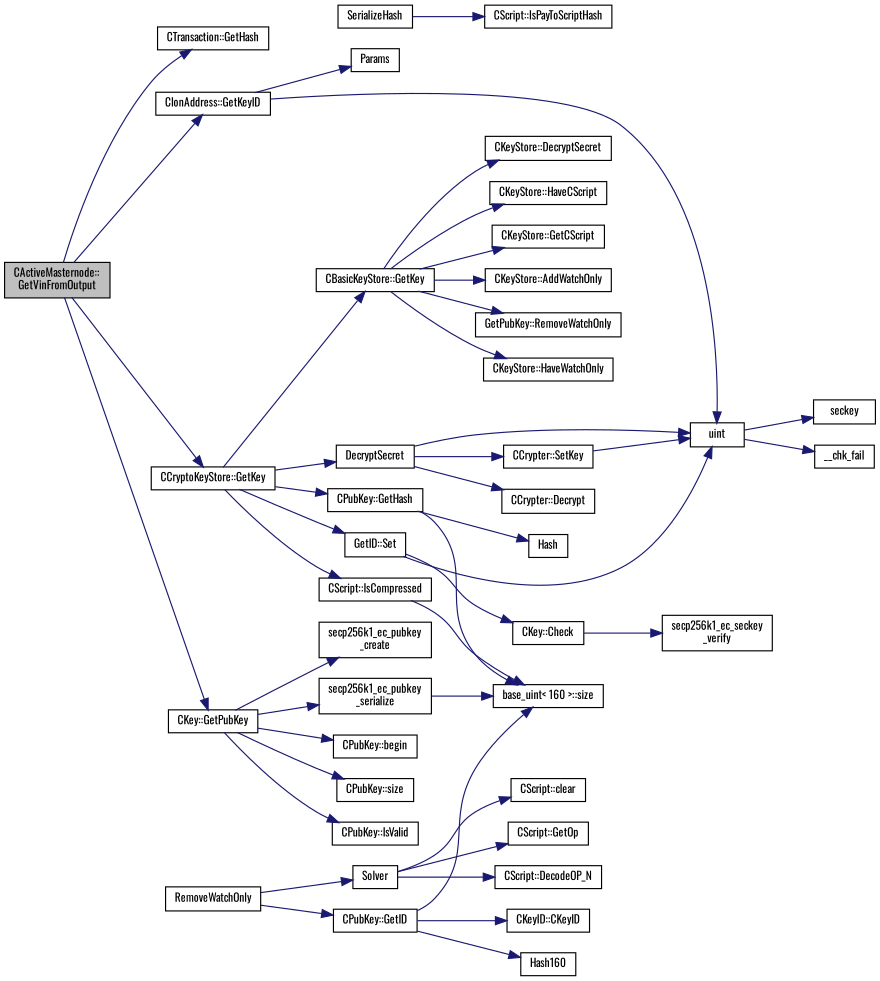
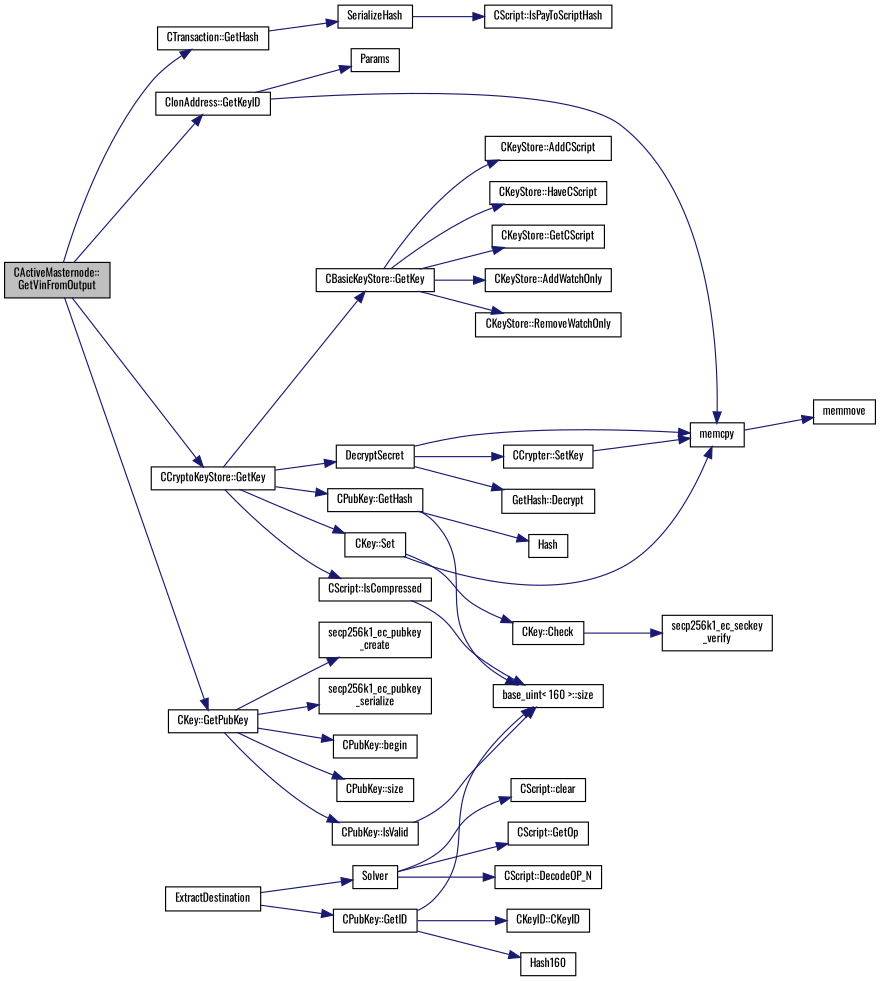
none -> (298, 27)
(548, 148) -> (548, 148)
(548, 325) -> (548, 325)
(548, 370) -> none
(844, 412) -> (844, 412)
(717, 435) -> (717, 435)
(844, 457) -> none
(548, 501) -> (548, 501)
(375, 545) -> (375, 545)
(457, 696) -> (457, 790)
(213, 899) -> (213, 899)
